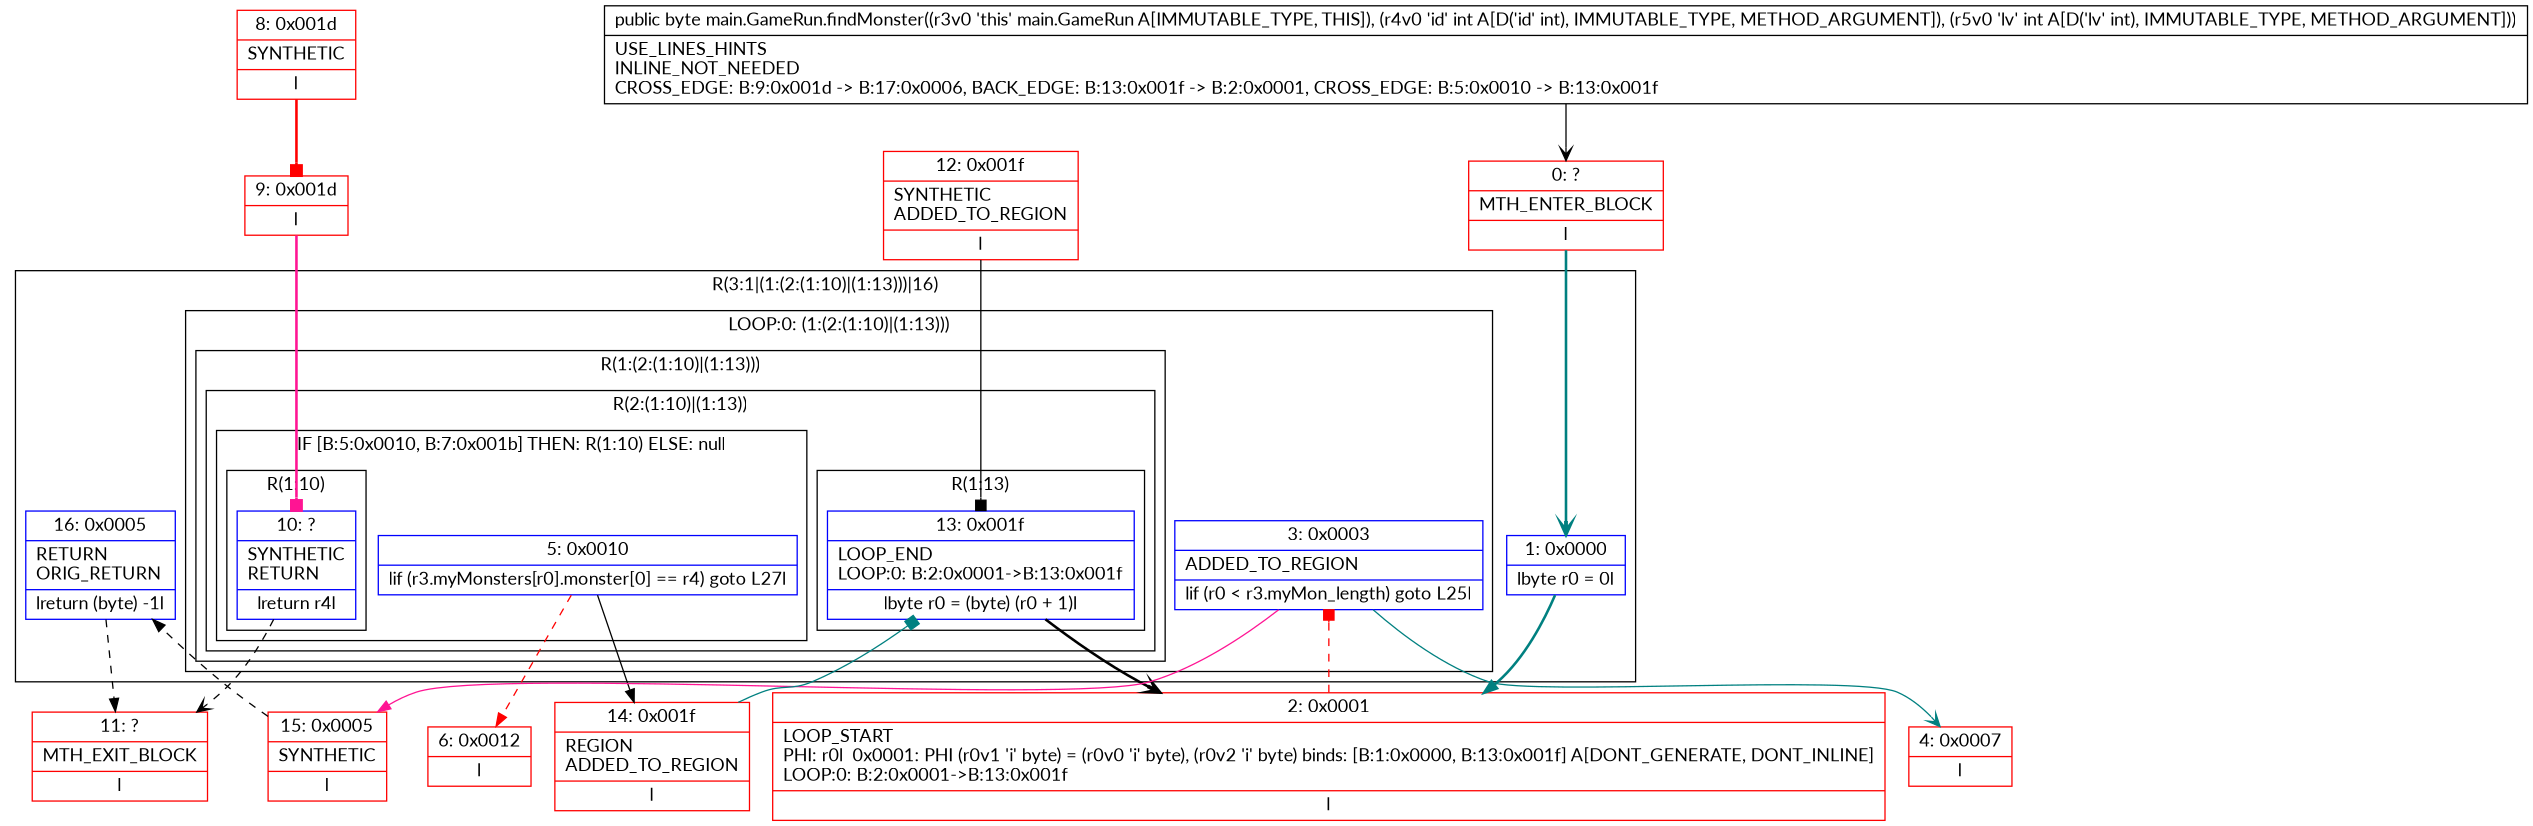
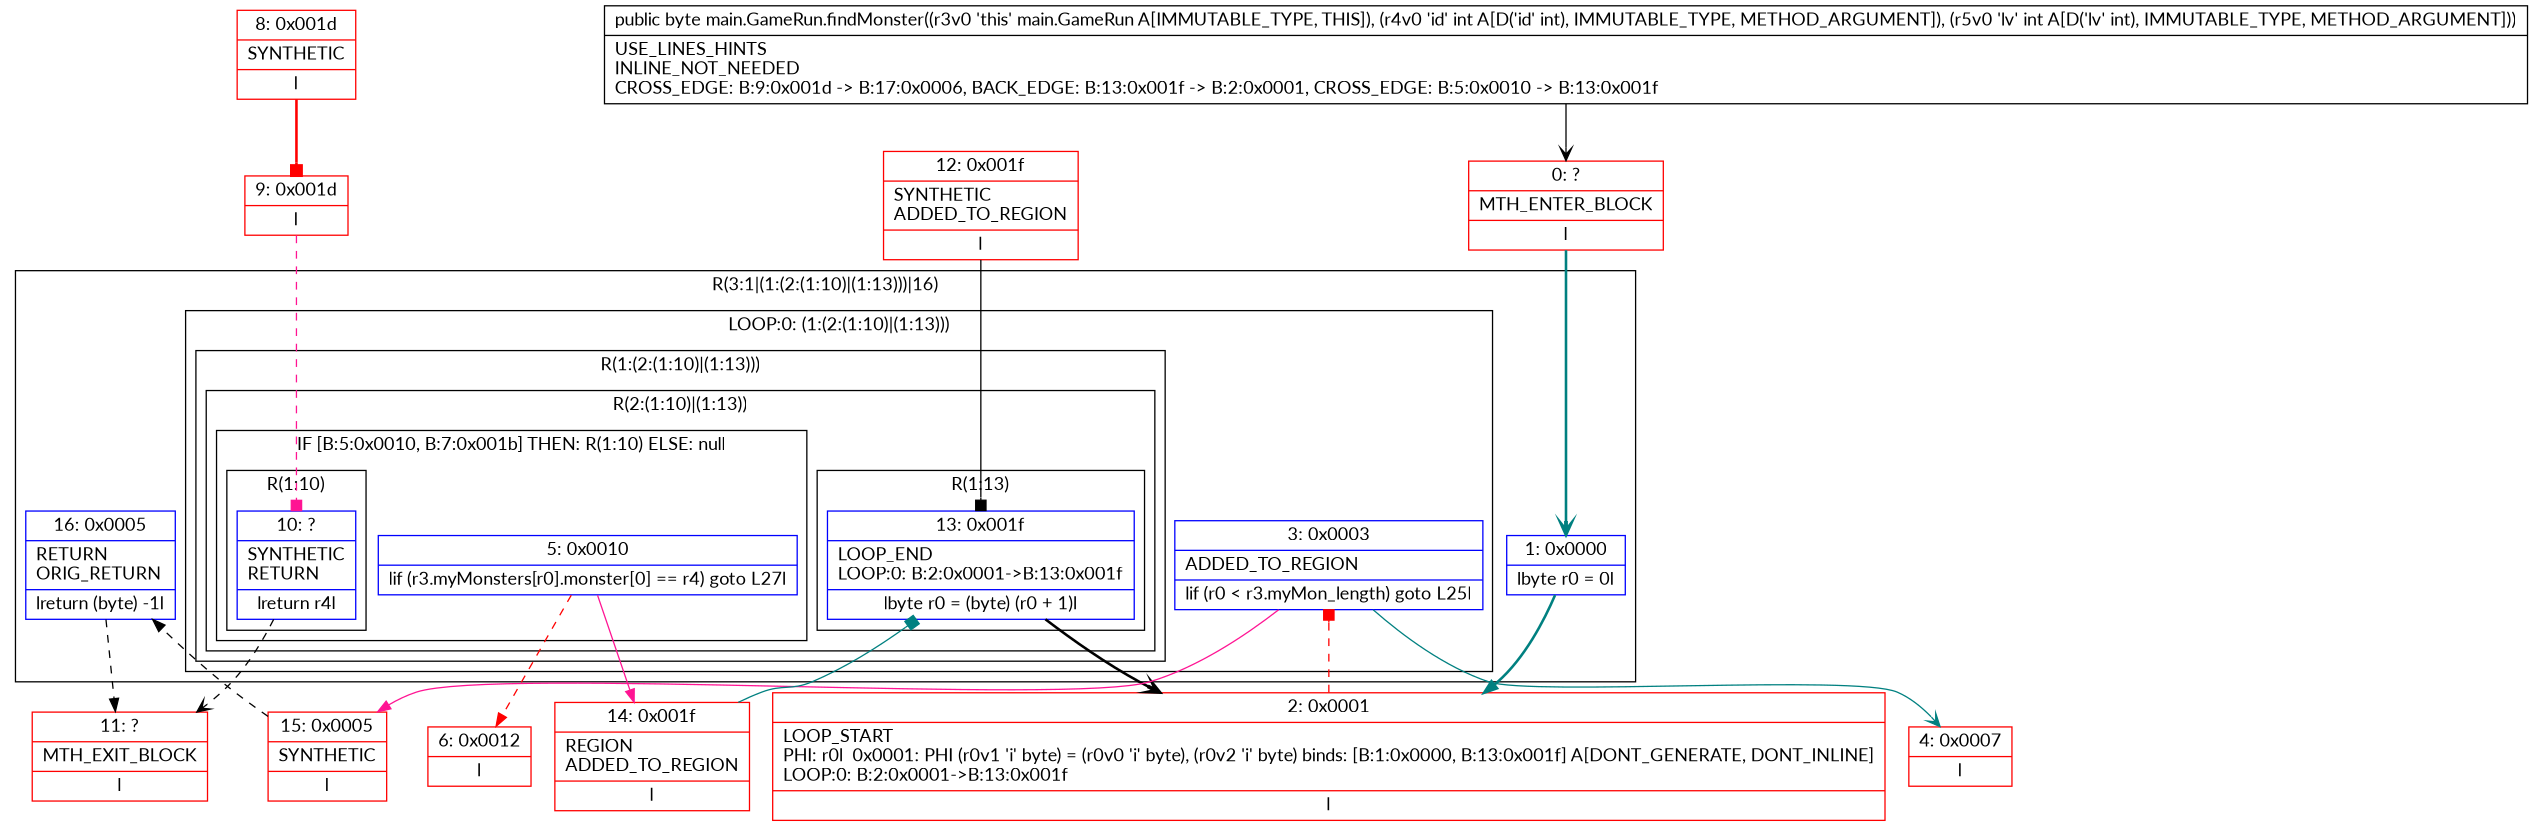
(296, 367) -> (296, 367)
(610, 631) -> (610, 631)
